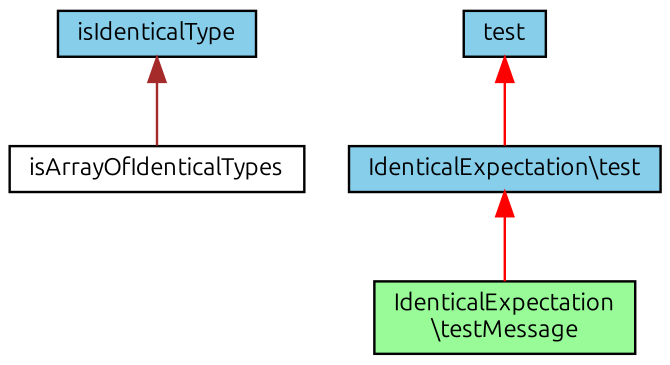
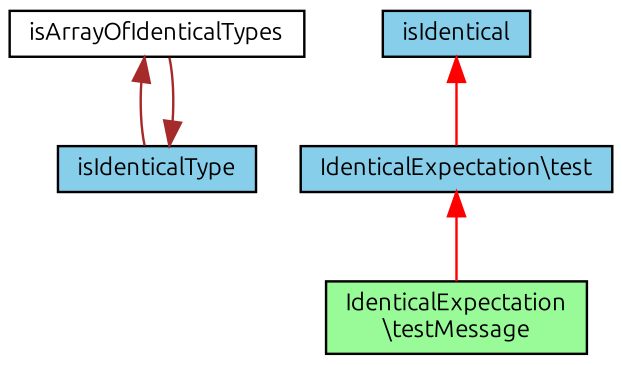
(505, 34) -> (456, 34)
none -> (141, 114)
